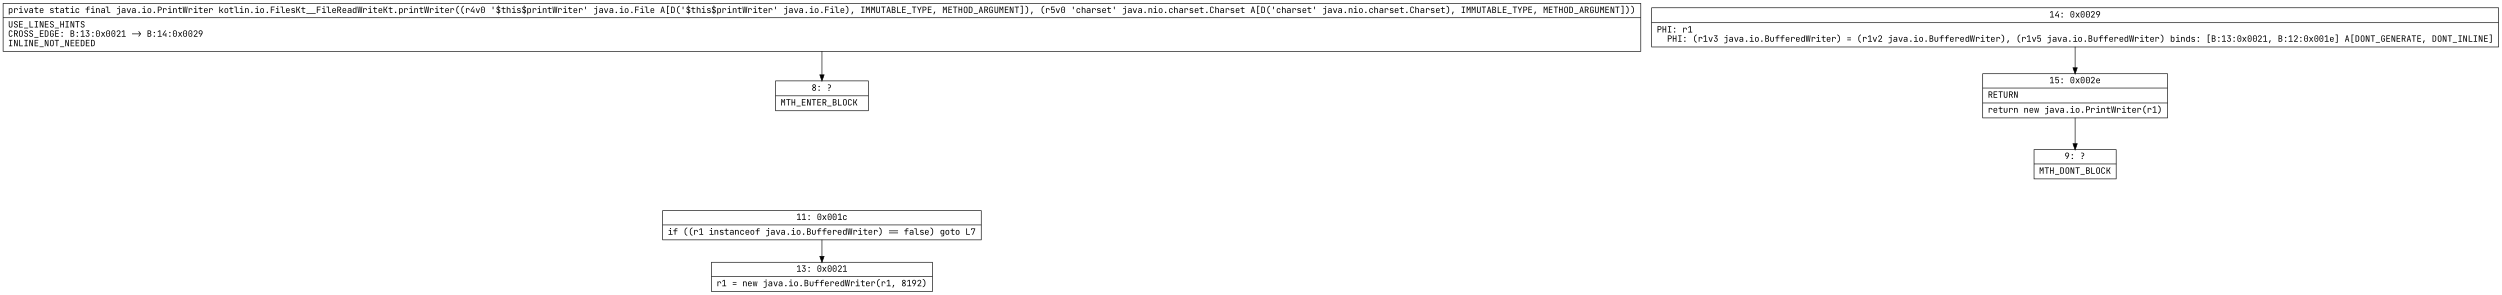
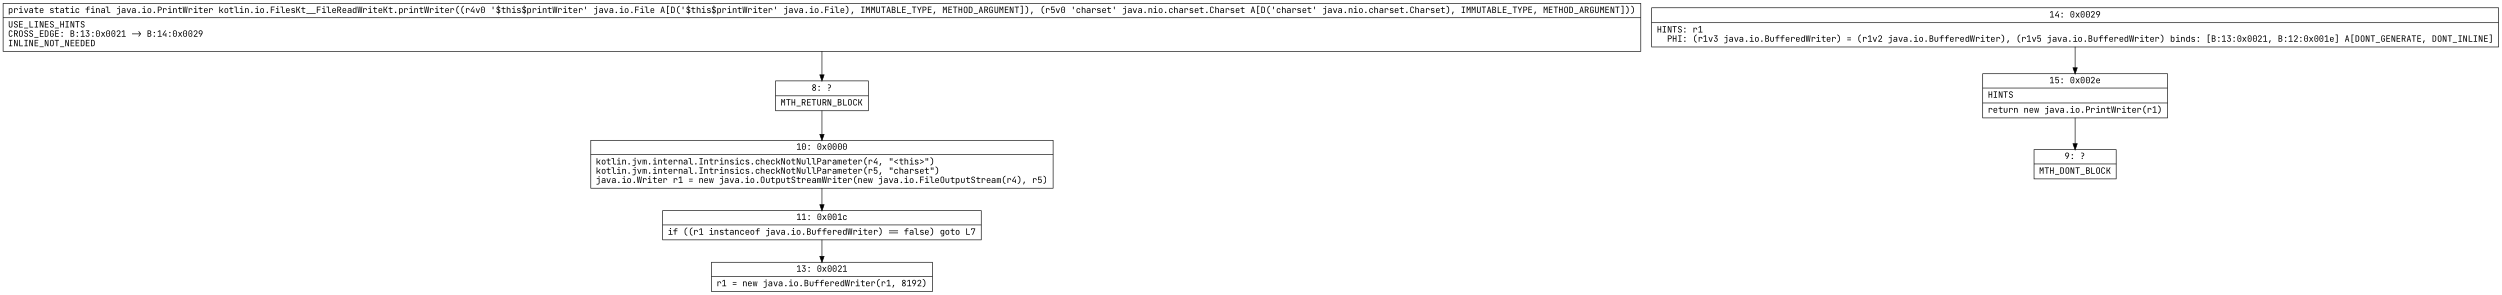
(1678, 30) -> (1682, 30)
(2003, 95) -> (2001, 95)
(819, 103) -> (822, 103)
none -> (822, 164)
